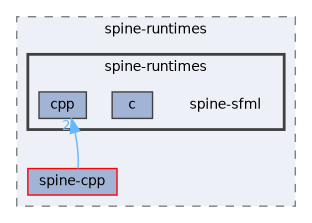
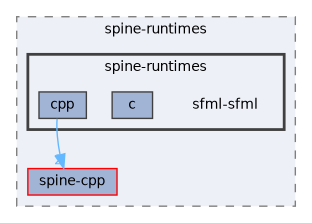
(226, 105) -> (226, 105)
(78, 150) -> (58, 139)
